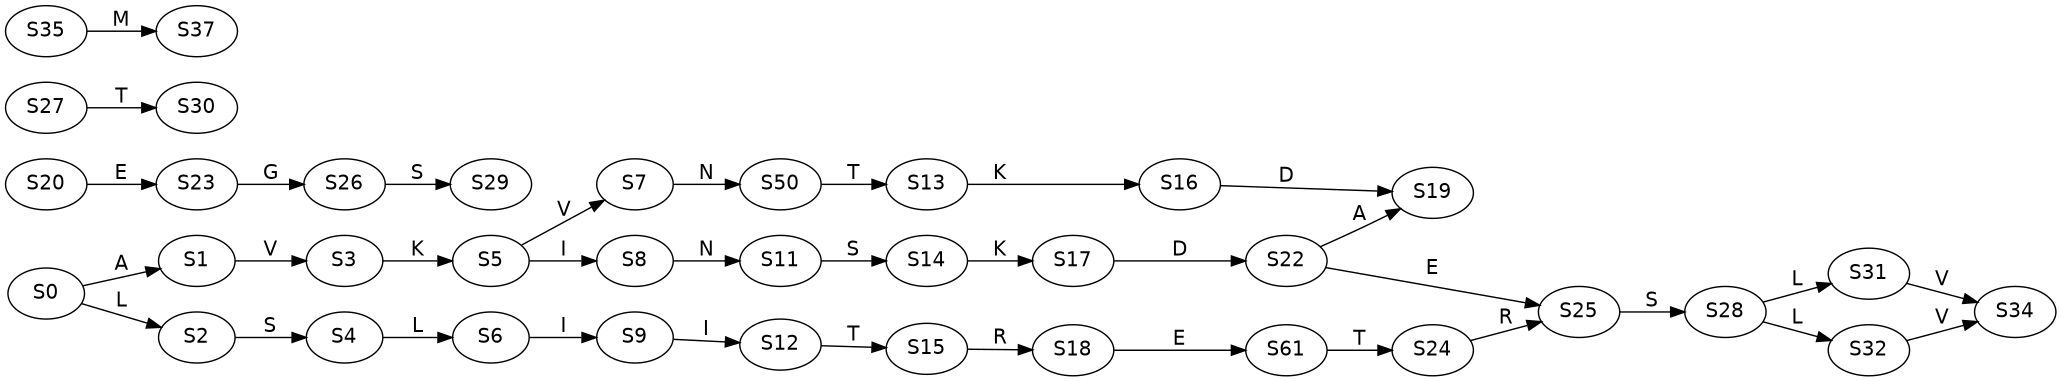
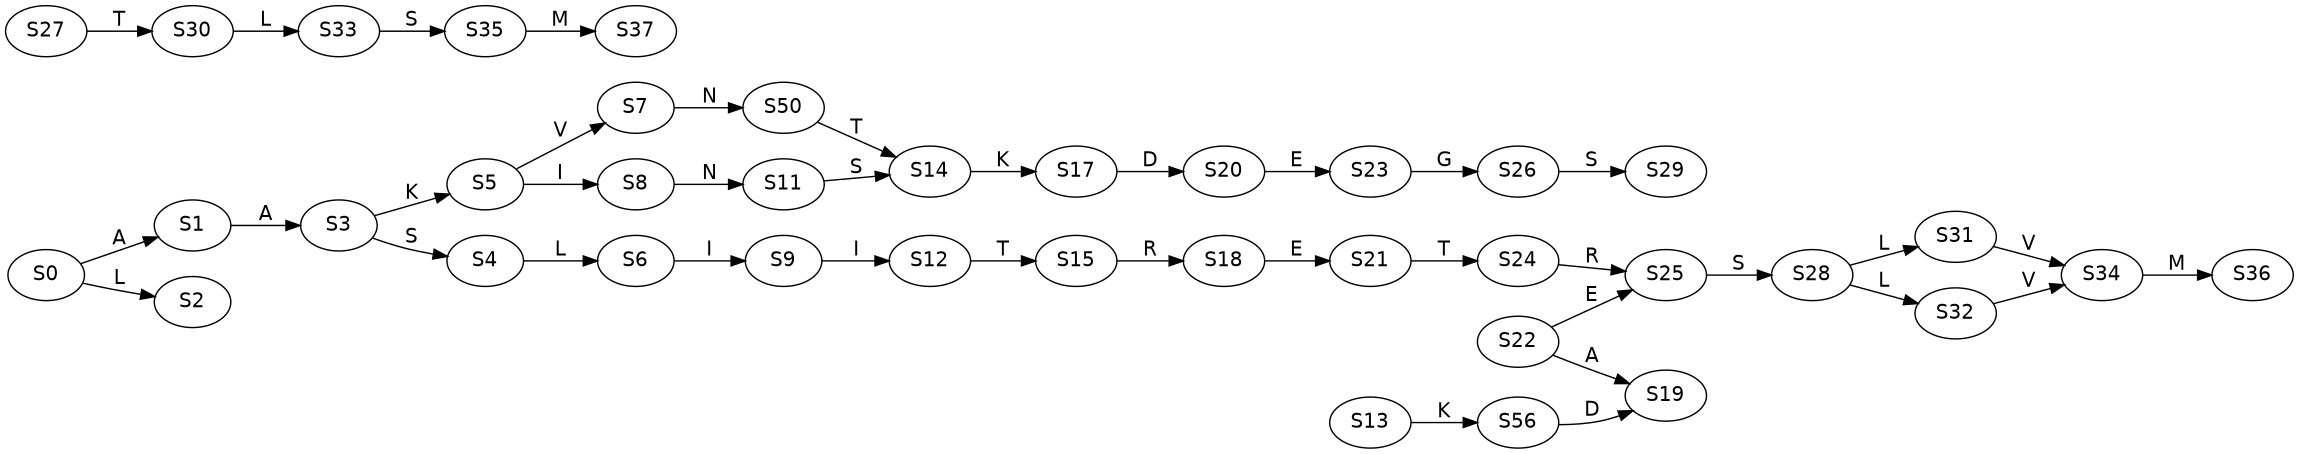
none -> (339, 31)
(846, 184) -> (850, 137)
(1180, 184) -> (1518, 423)
(271, 250) -> (266, 215)
(1173, 261) -> (1143, 172)
none -> (2253, 275)
(264, 337) -> (403, 248)
(1286, 350) -> (1370, 261)
